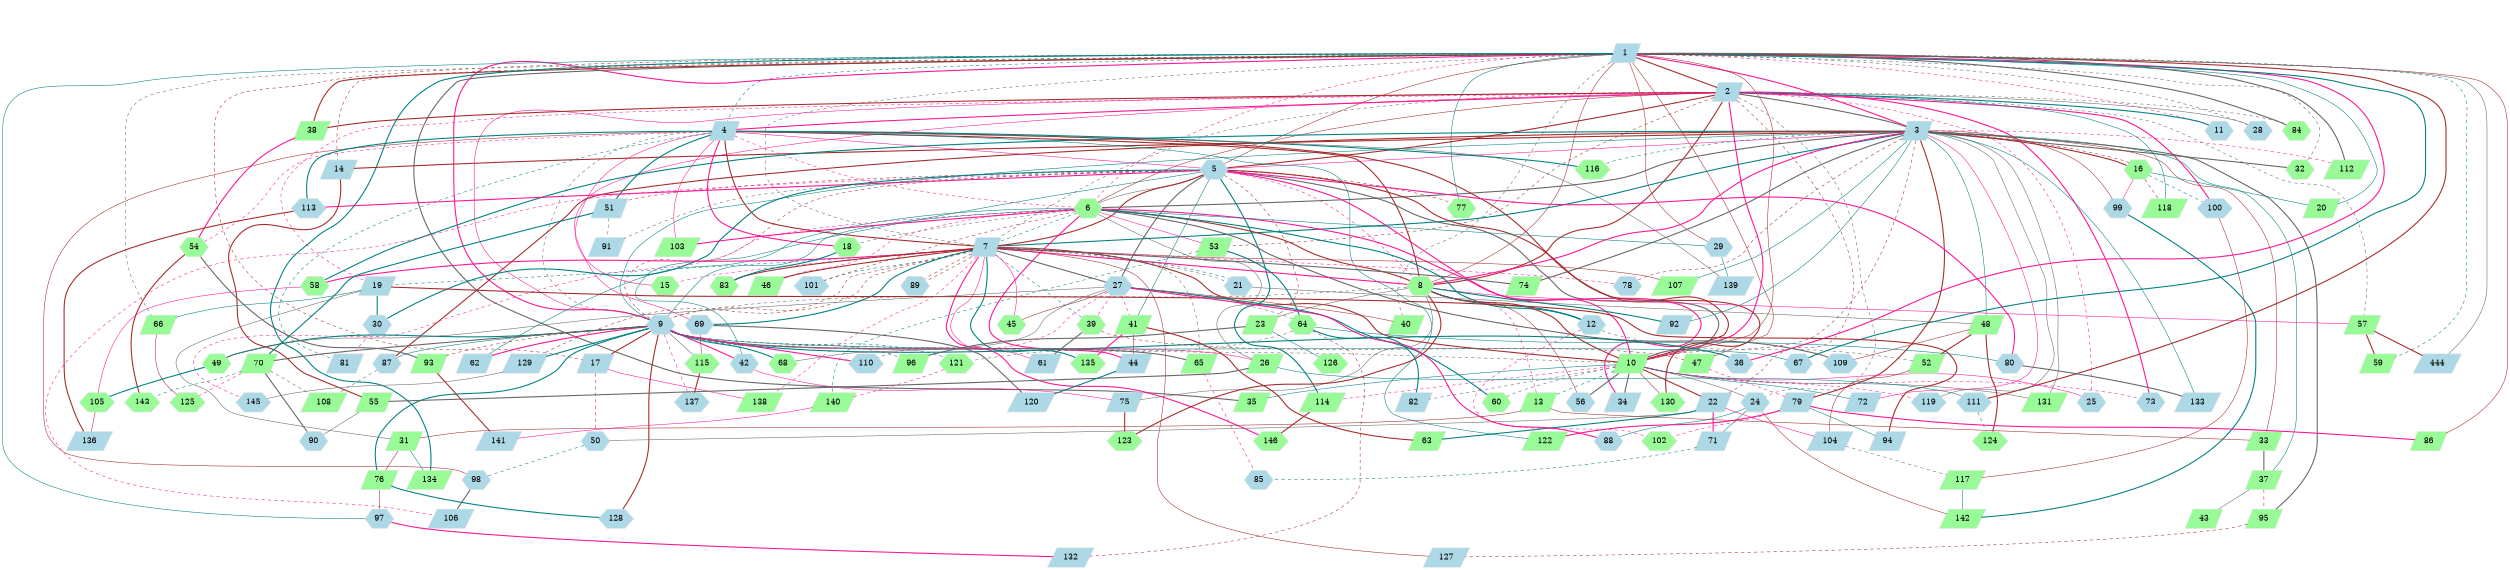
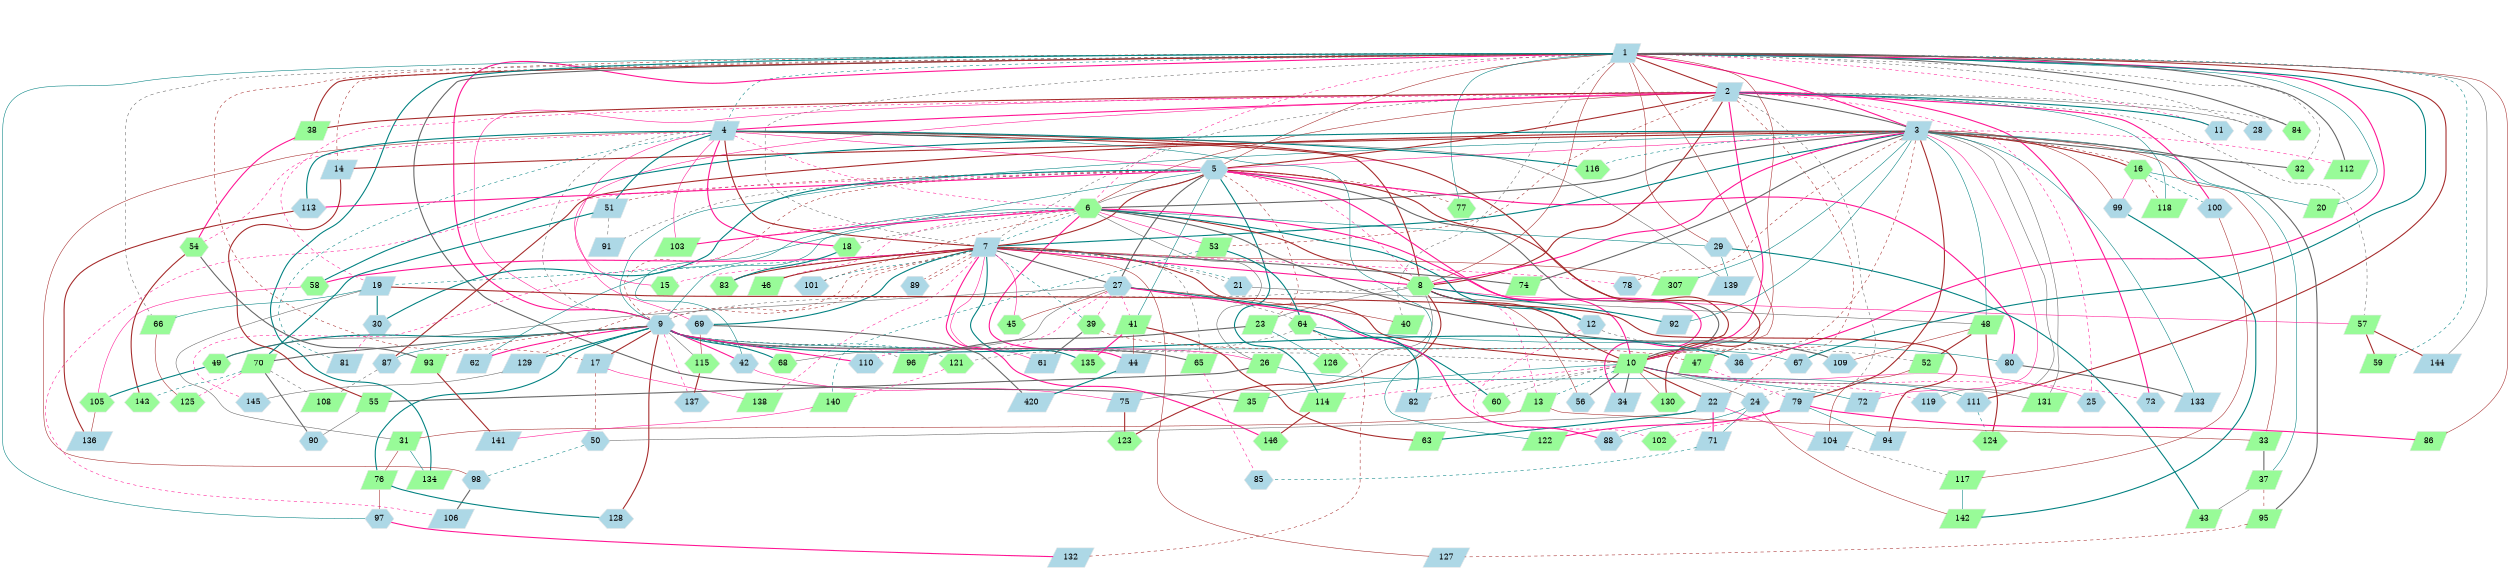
(1675, 286) -> (1675, 286)
none -> (2016, 319)
(2437, 364) -> (2437, 364)
(1031, 402) -> (1031, 402)
